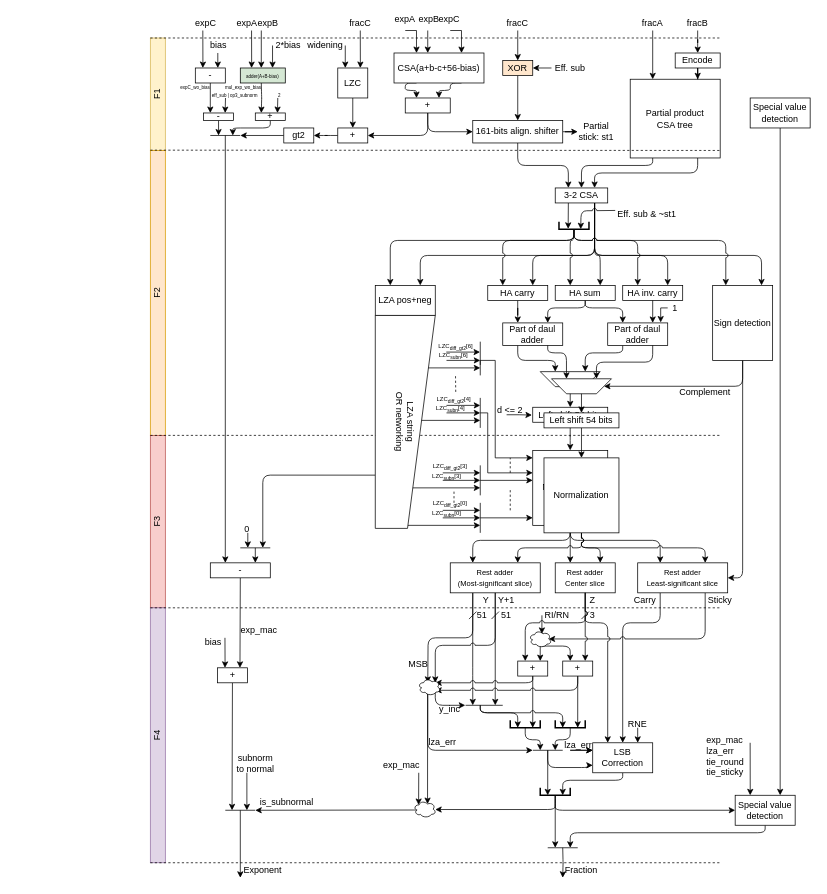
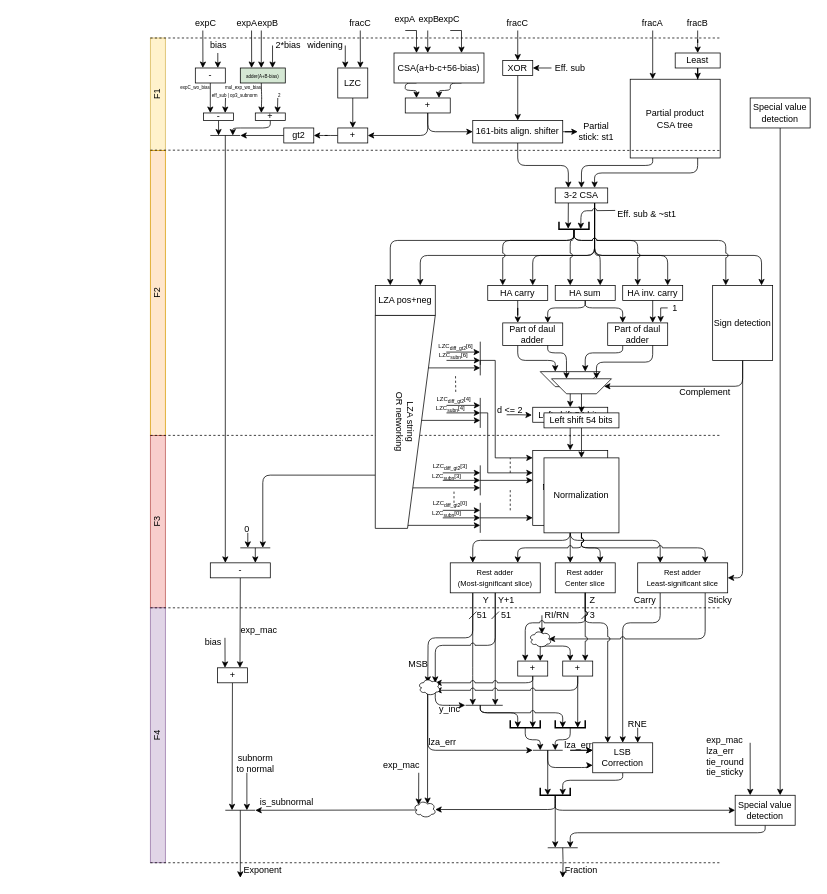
(698, 60) -> (698, 60)
(518, 68) -> (518, 68)
